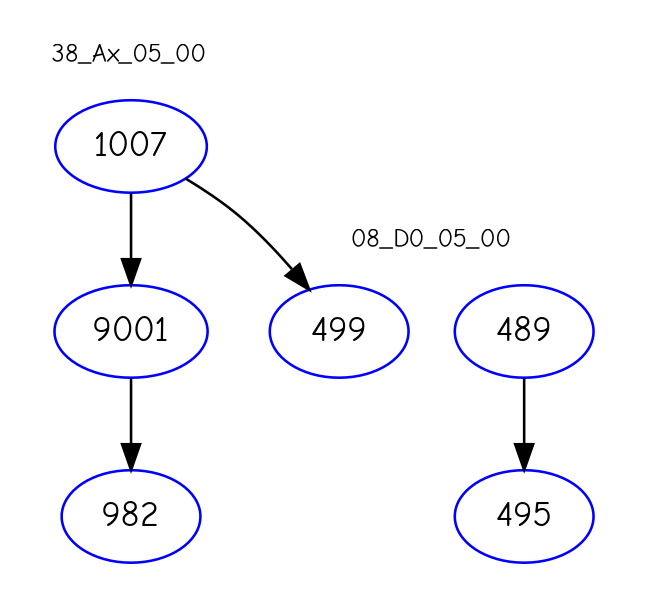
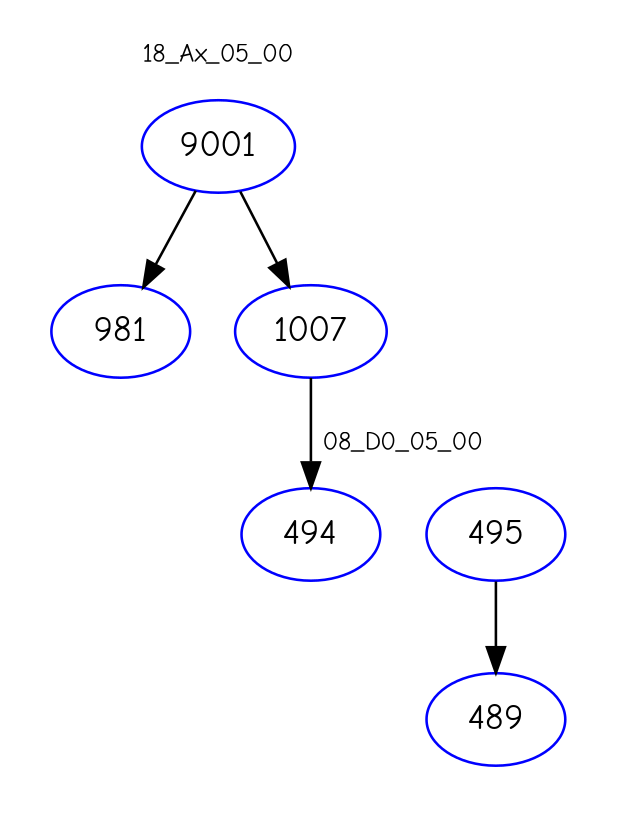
(130, 55) -> (218, 55)
(131, 226) -> (259, 228)
(339, 331) -> (311, 534)
(524, 411) -> (496, 614)
(131, 516) -> (121, 331)
